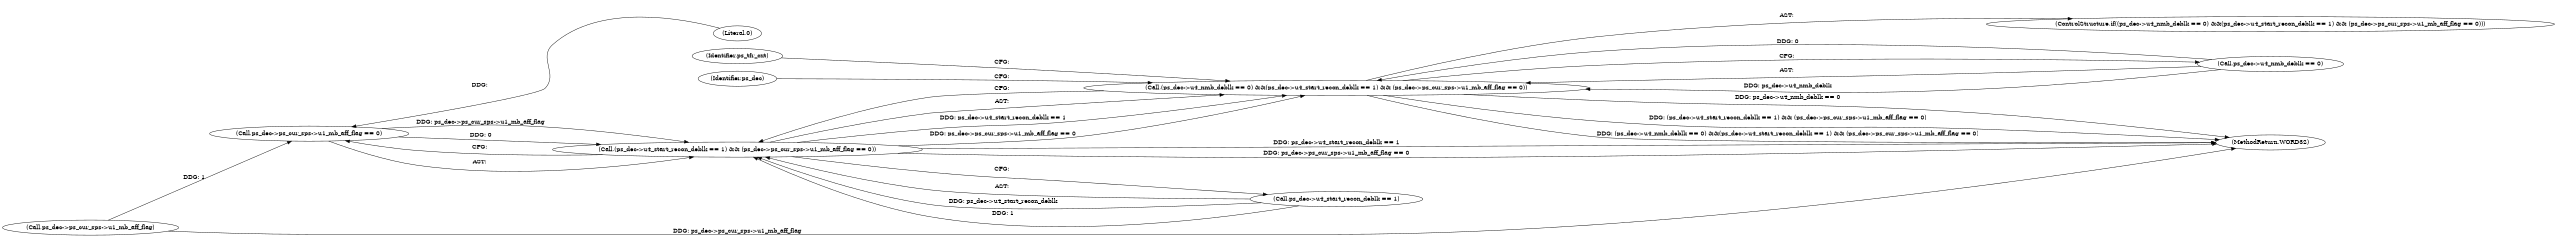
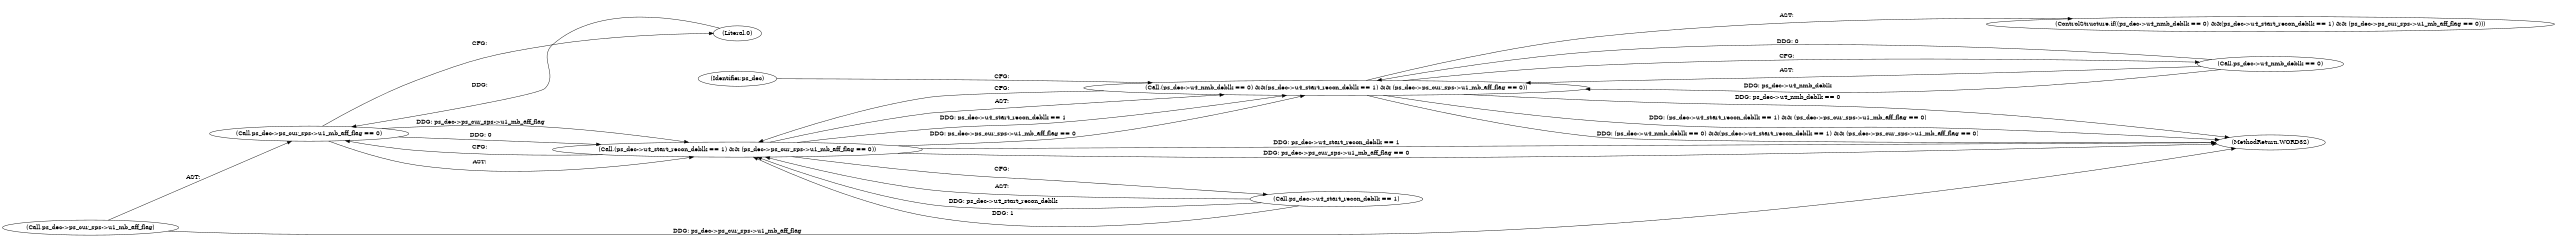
none -> (509, 52)
(737, 56) -> none
(194, 177) -> (194, 177)
